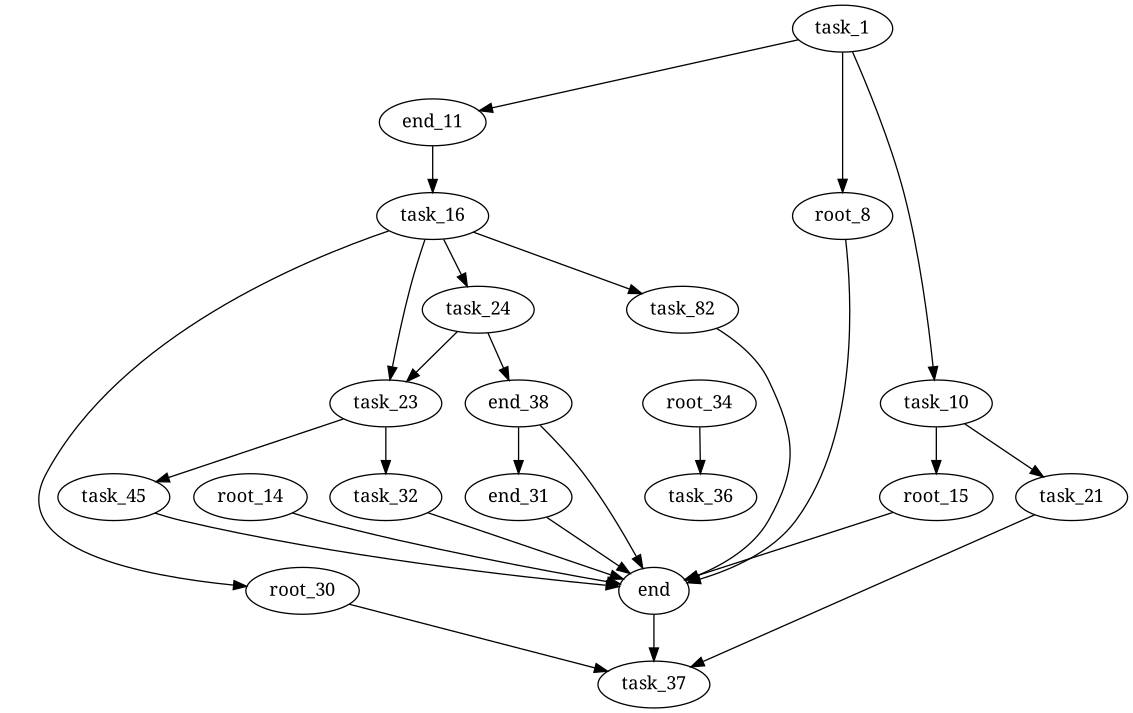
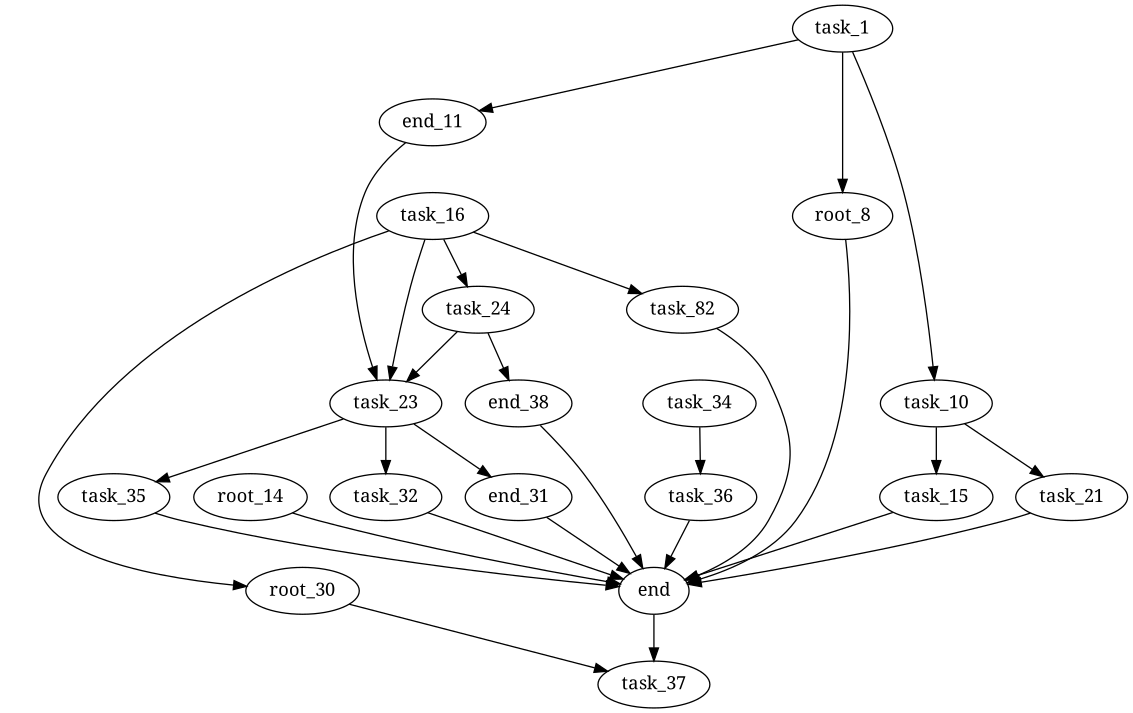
(433, 163) -> (354, 254)
(699, 403) -> (699, 403)
(519, 444) -> (447, 447)
(114, 497) -> (114, 497)
(936, 497) -> (936, 497)
none -> (680, 538)
(869, 588) -> (867, 552)
